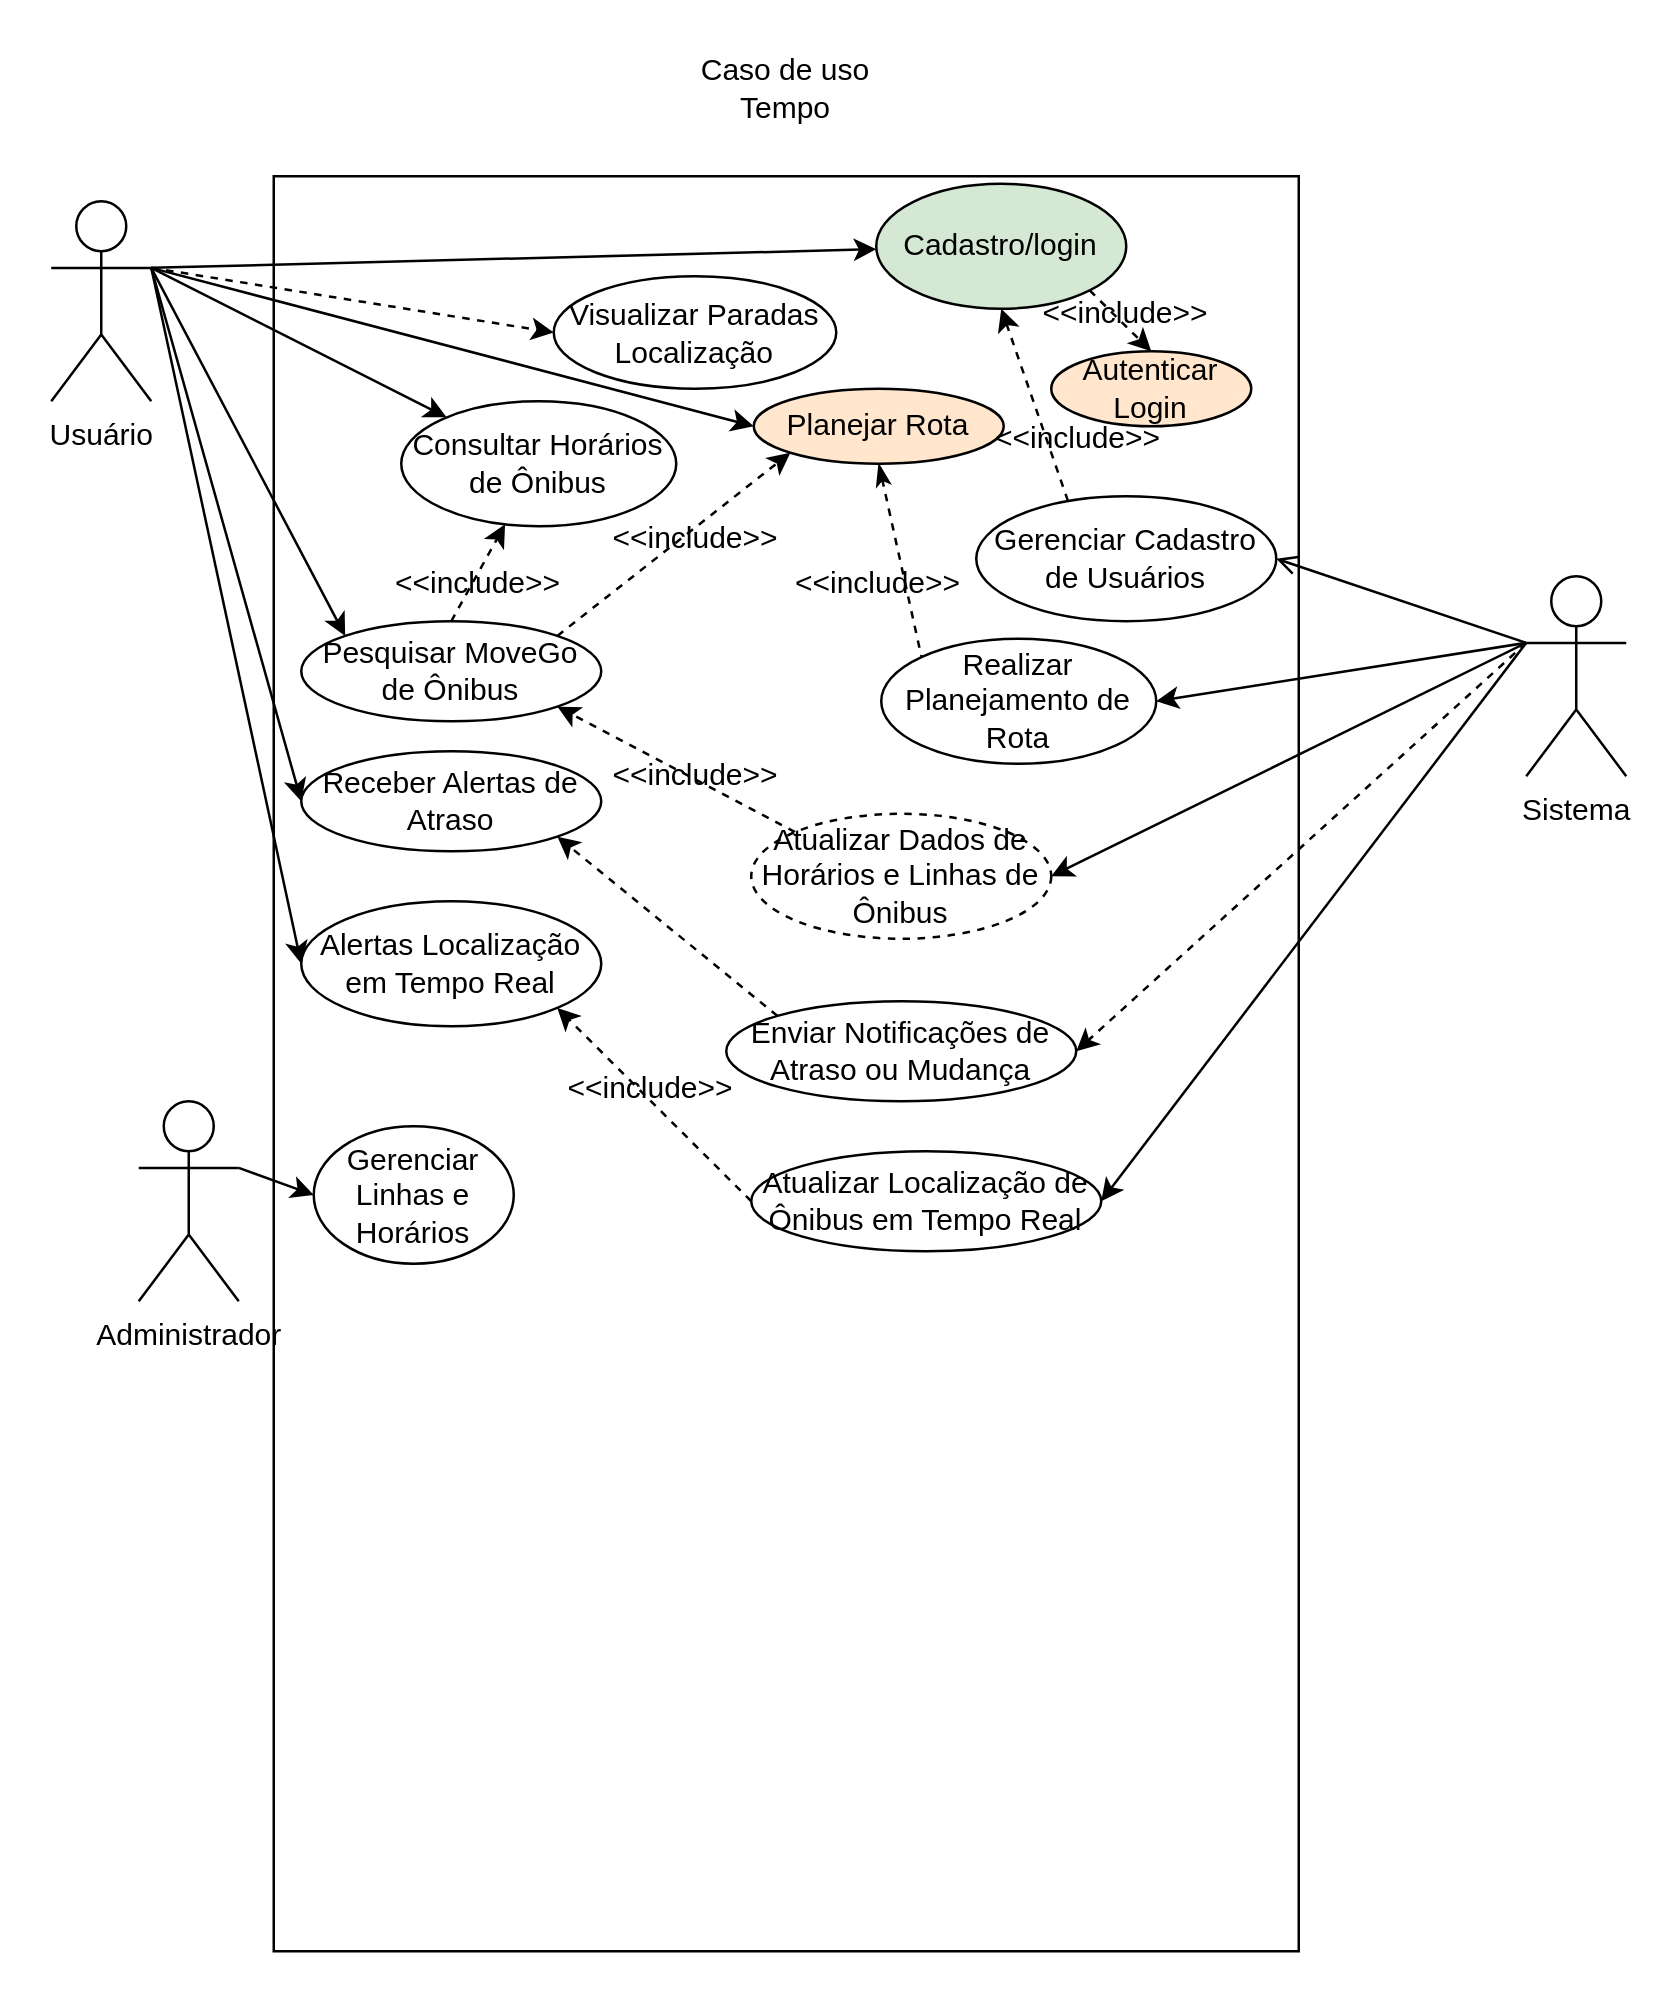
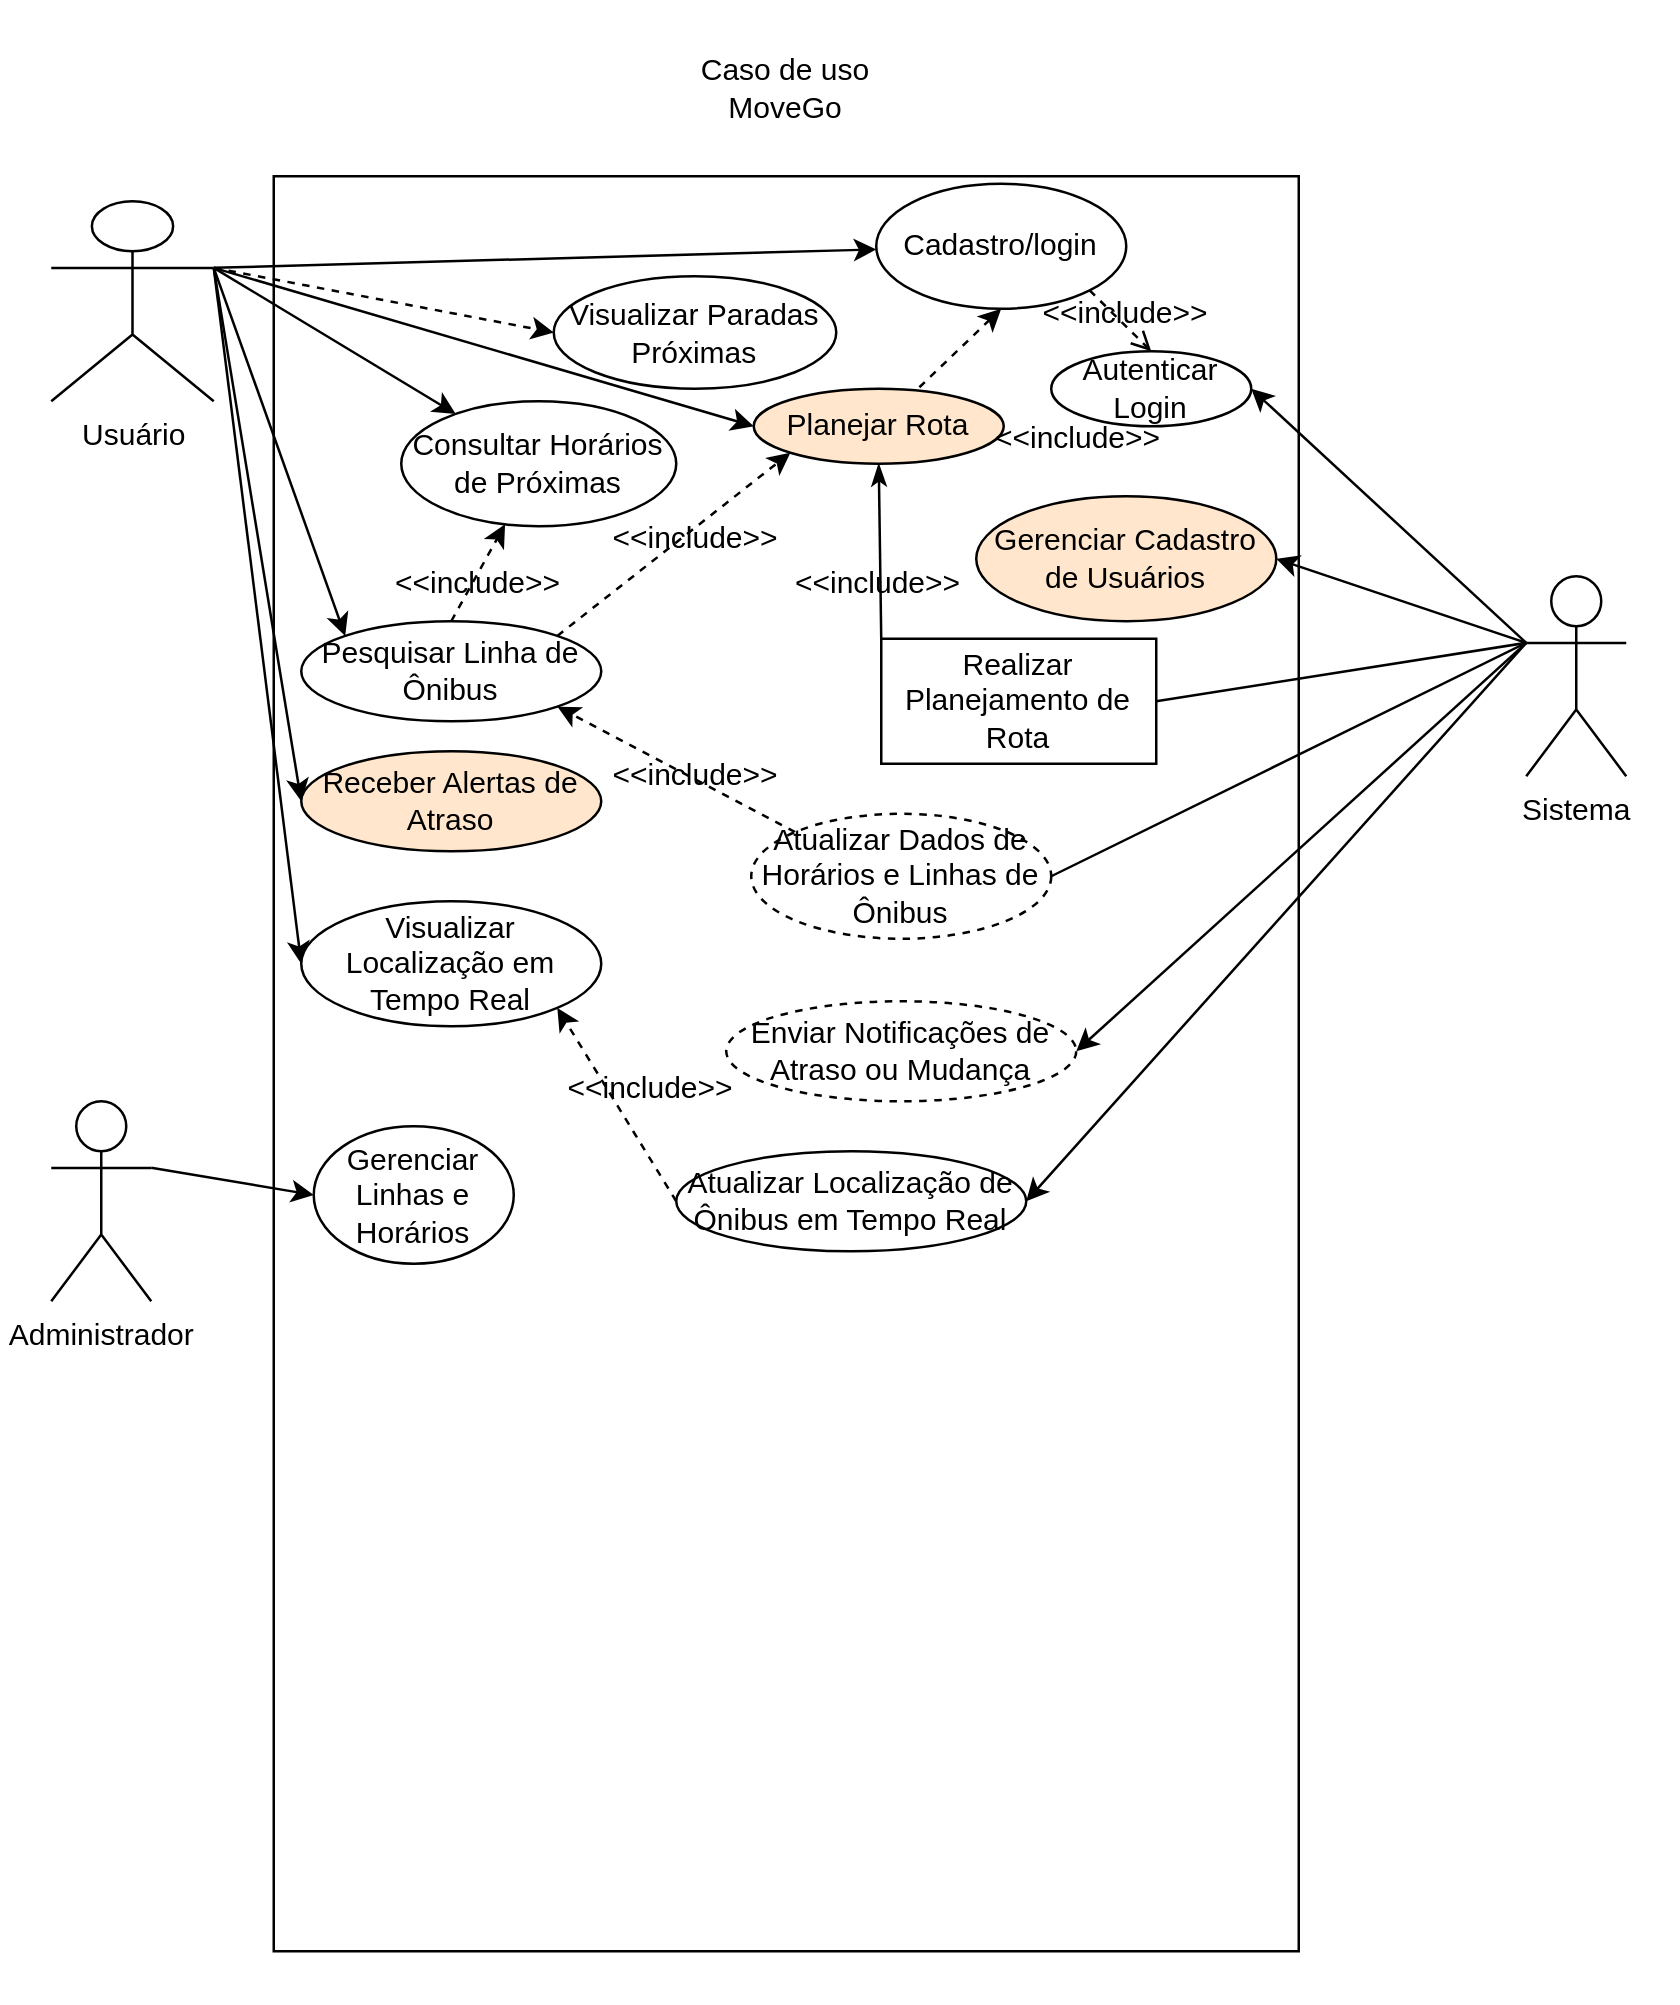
(786, 89) -> (786, 89)
(1001, 246) -> (1001, 246)
(101, 301) -> (133, 301)
(695, 334) -> (695, 334)
(1138, 338) -> (1141, 341)
(1151, 389) -> (1151, 389)
(1037, 412) -> (954, 354)
(539, 464) -> (539, 464)
none -> (1390, 517)
(1126, 559) -> (1126, 559)
(1288, 563) -> (1293, 564)
(902, 568) -> (880, 560)
(451, 671) -> (451, 671)
(1174, 698) -> (1167, 700)
(1019, 701) -> (1019, 701)
(451, 801) -> (451, 801)
(1292, 855) -> (1292, 855)
(1067, 868) -> (1061, 871)
(674, 931) -> none
(451, 964) -> (451, 964)
(901, 1051) -> (901, 1051)
(189, 1201) -> (101, 1201)
(926, 1201) -> (851, 1201)
